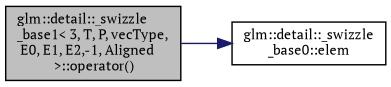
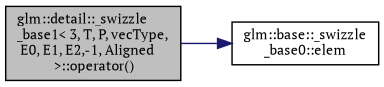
(309, 43) -> (305, 43)
